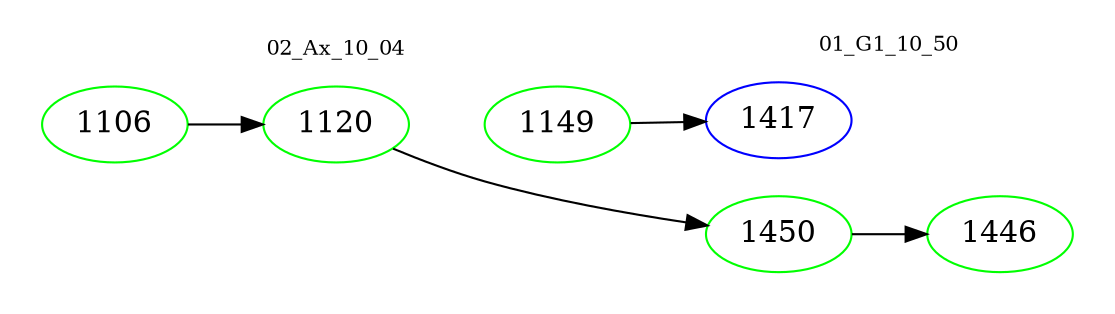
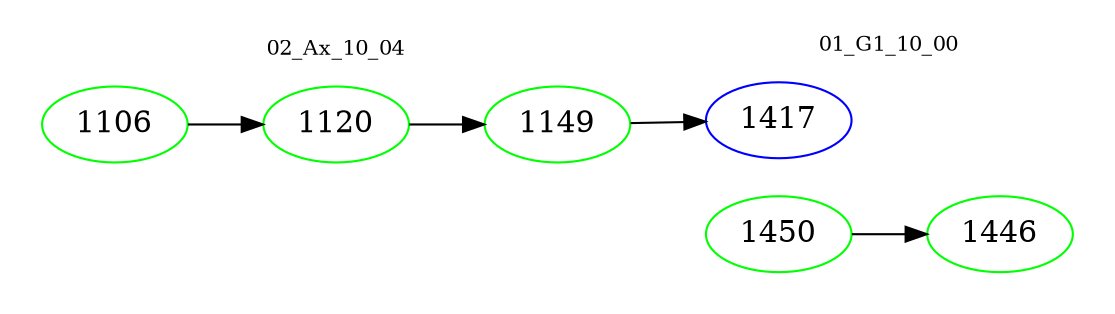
(889, 45) -> (889, 45)
(537, 195) -> (436, 124)
